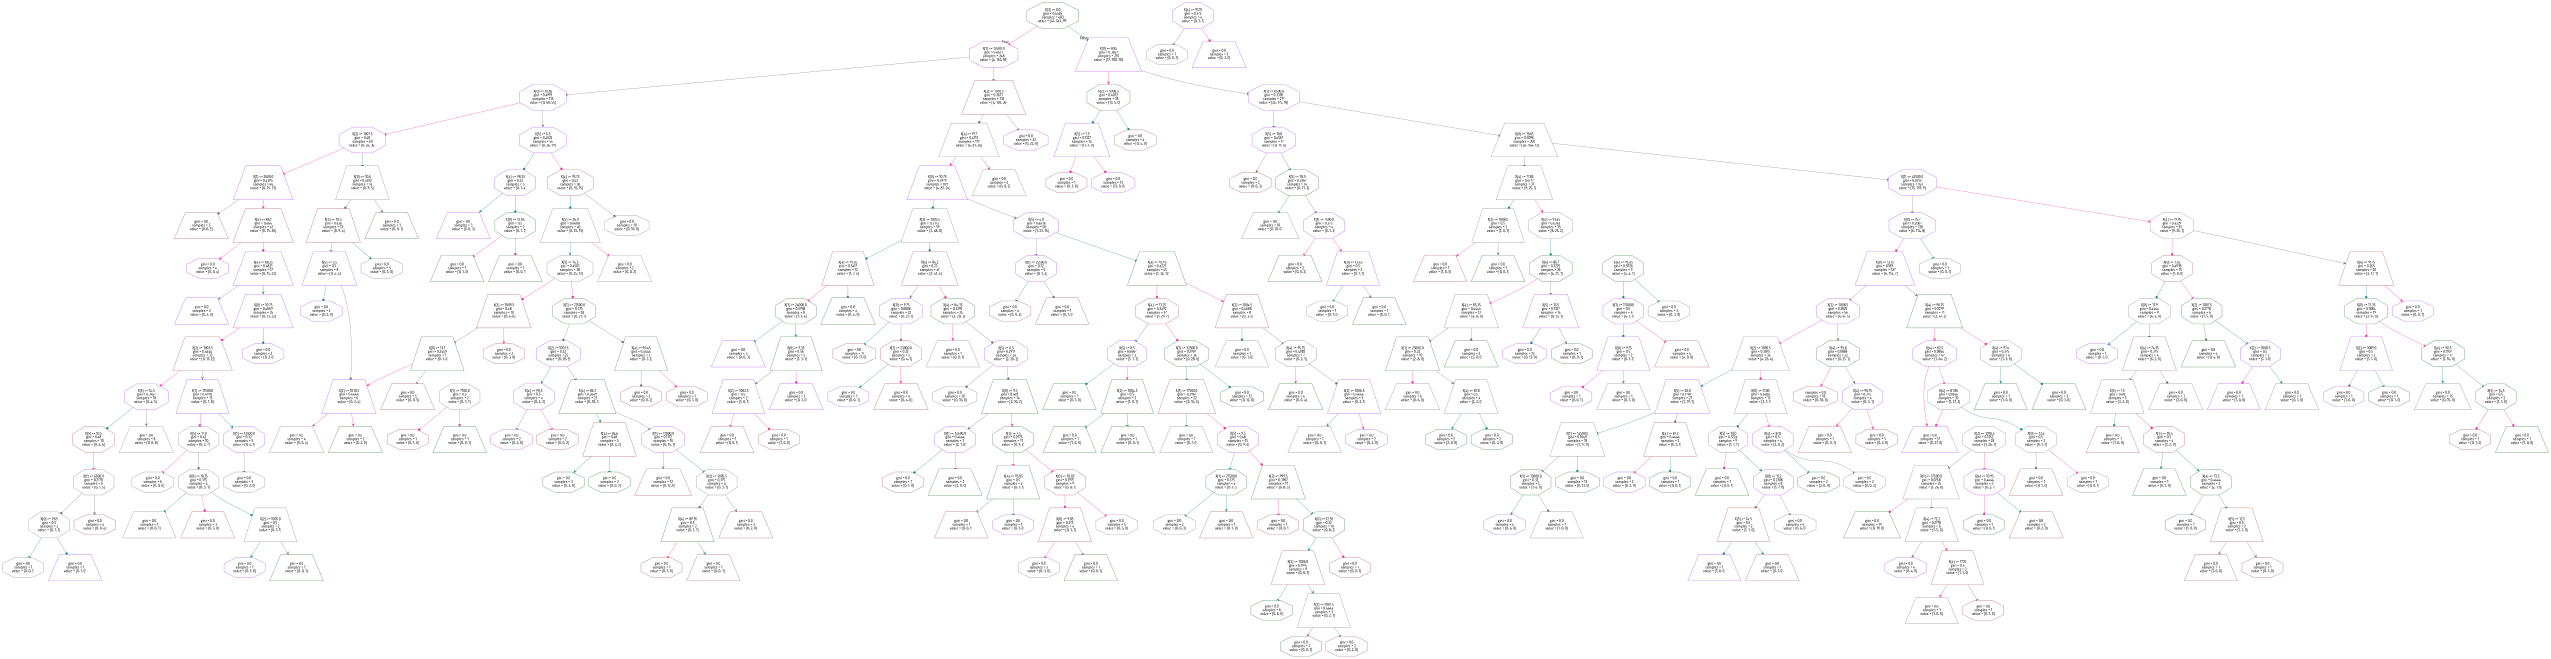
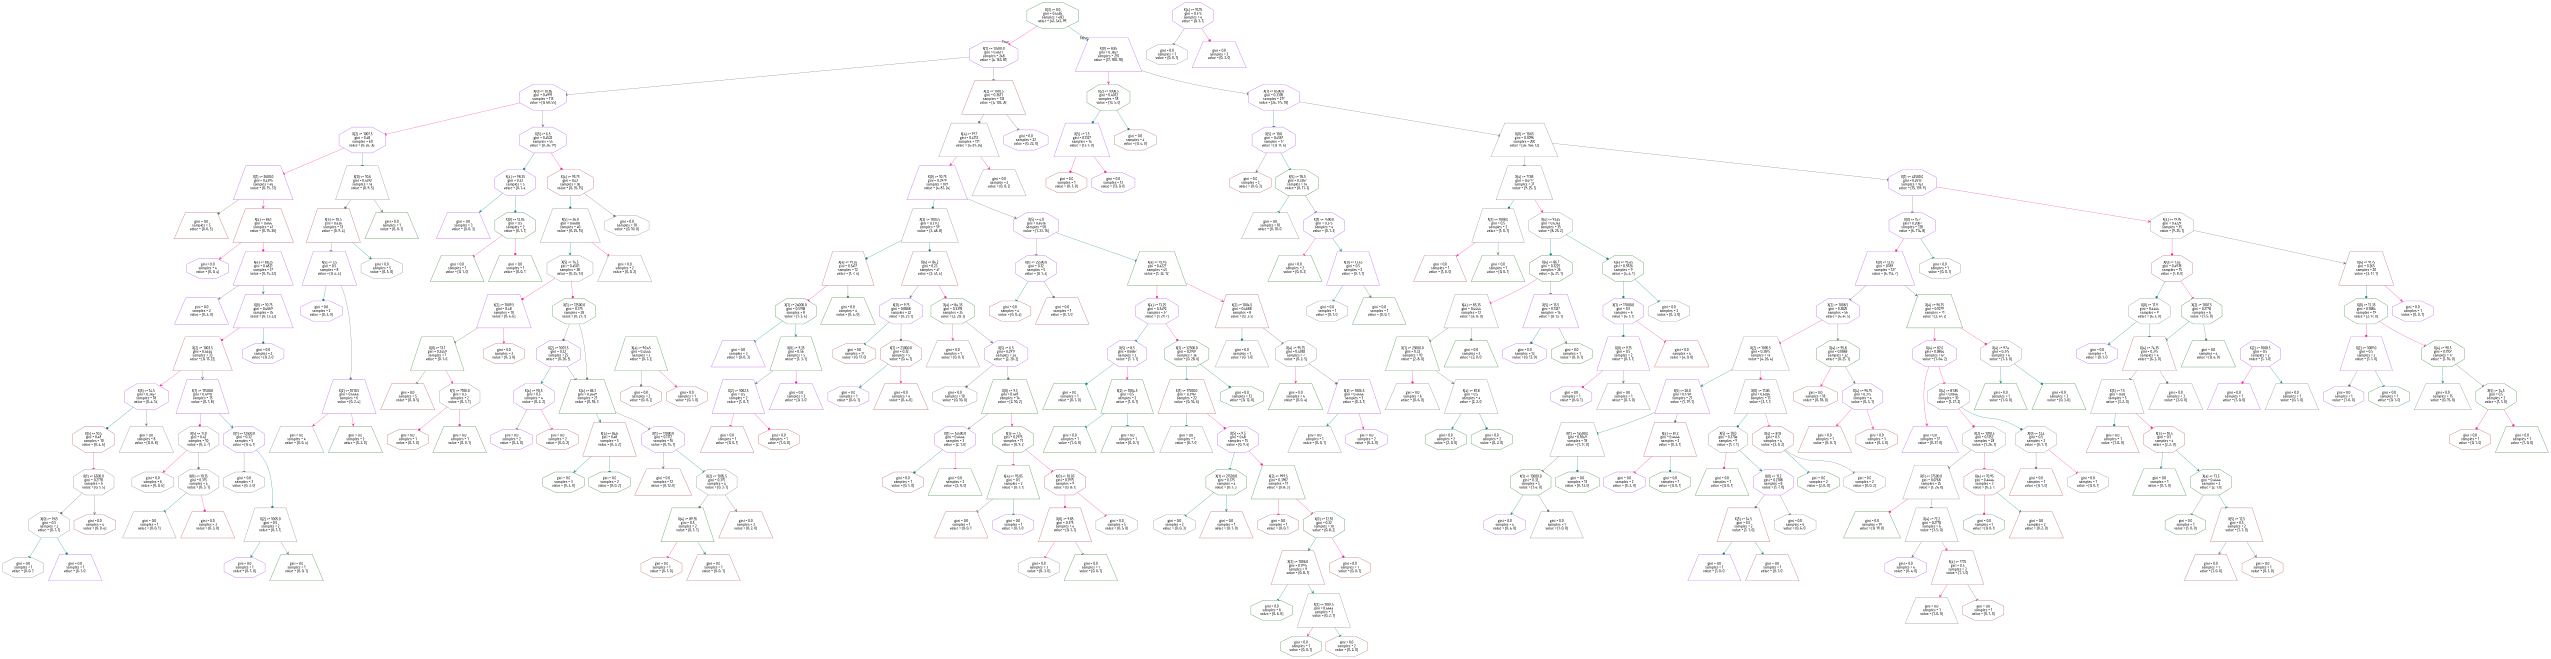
(1336, 244) -> (1336, 244)
none -> (1586, 246)
(504, 311) -> (504, 311)
(1157, 311) -> (1157, 311)
(605, 331) -> (585, 351)
(978, 332) -> (978, 332)
(2231, 332) -> (2178, 330)
(1761, 354) -> (1761, 354)
(391, 374) -> (449, 376)
(1816, 397) -> (1816, 397)
(1940, 417) -> (1966, 417)
(1728, 439) -> (1728, 439)
(1773, 439) -> (1773, 439)
(175, 461) -> (175, 461)
(1984, 482) -> (1984, 482)
(230, 504) -> (270, 476)
(1304, 506) -> (1304, 506)
